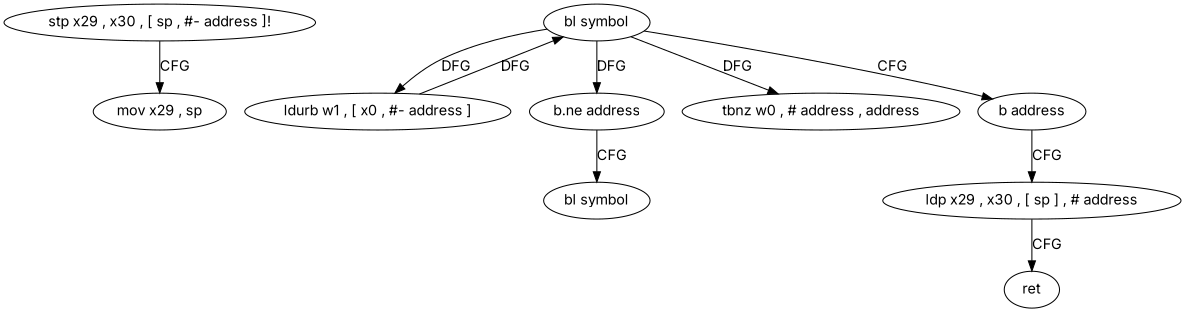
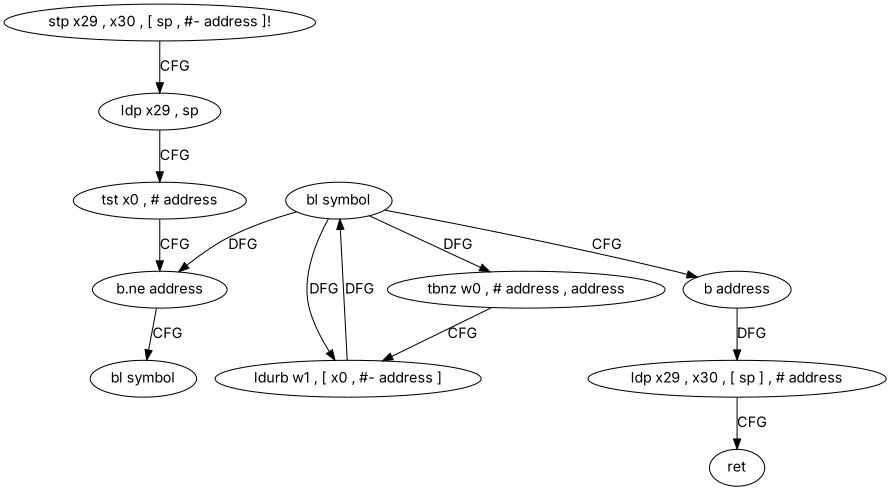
(160, 112) -> (160, 112)
(1047, 156) -> (752, 334)
none -> (160, 201)
none -> (442, 332)
